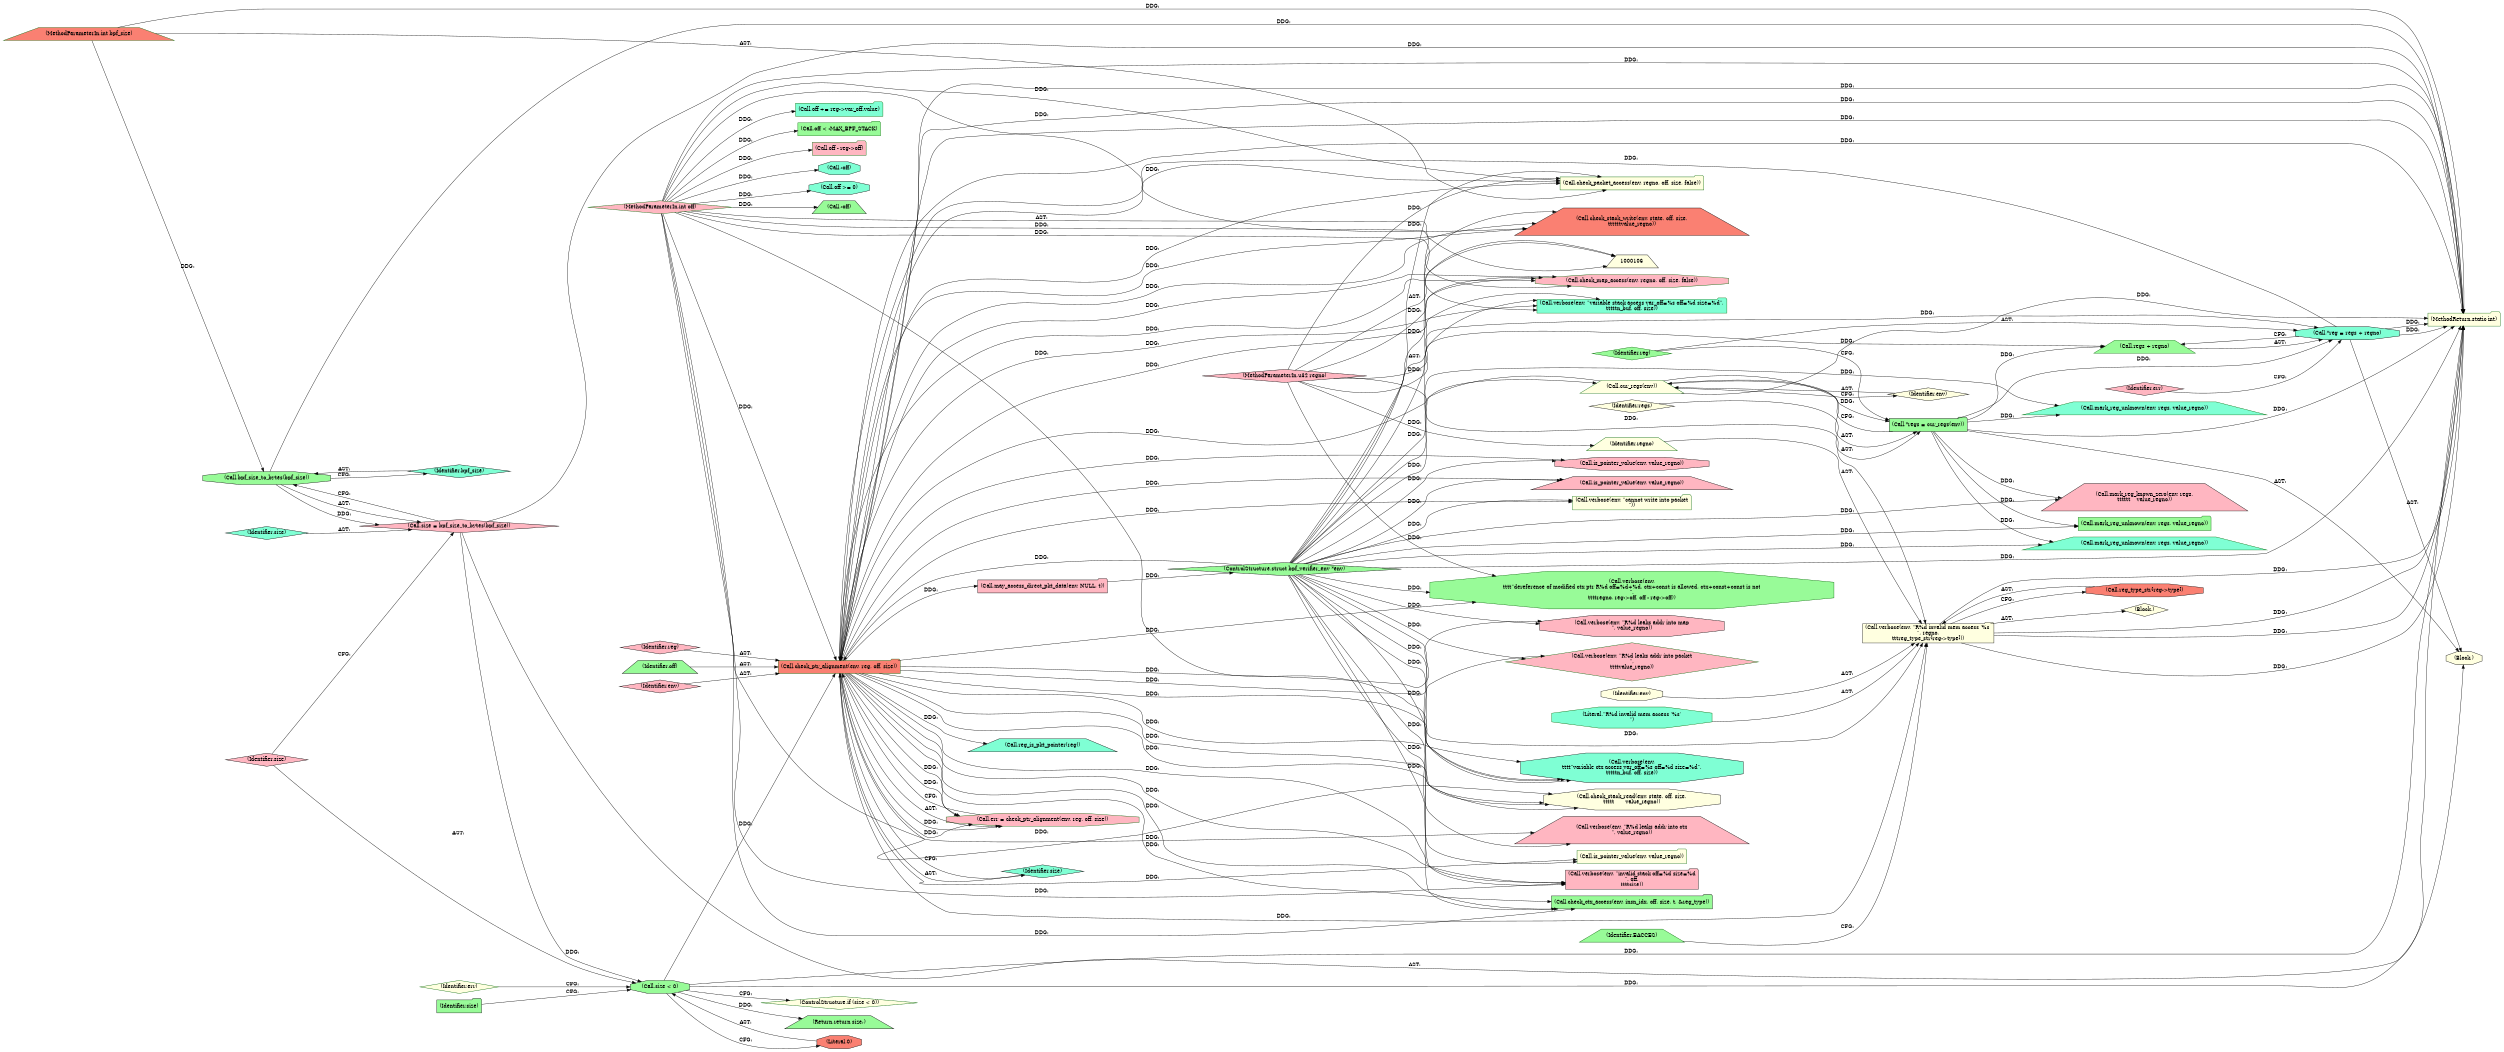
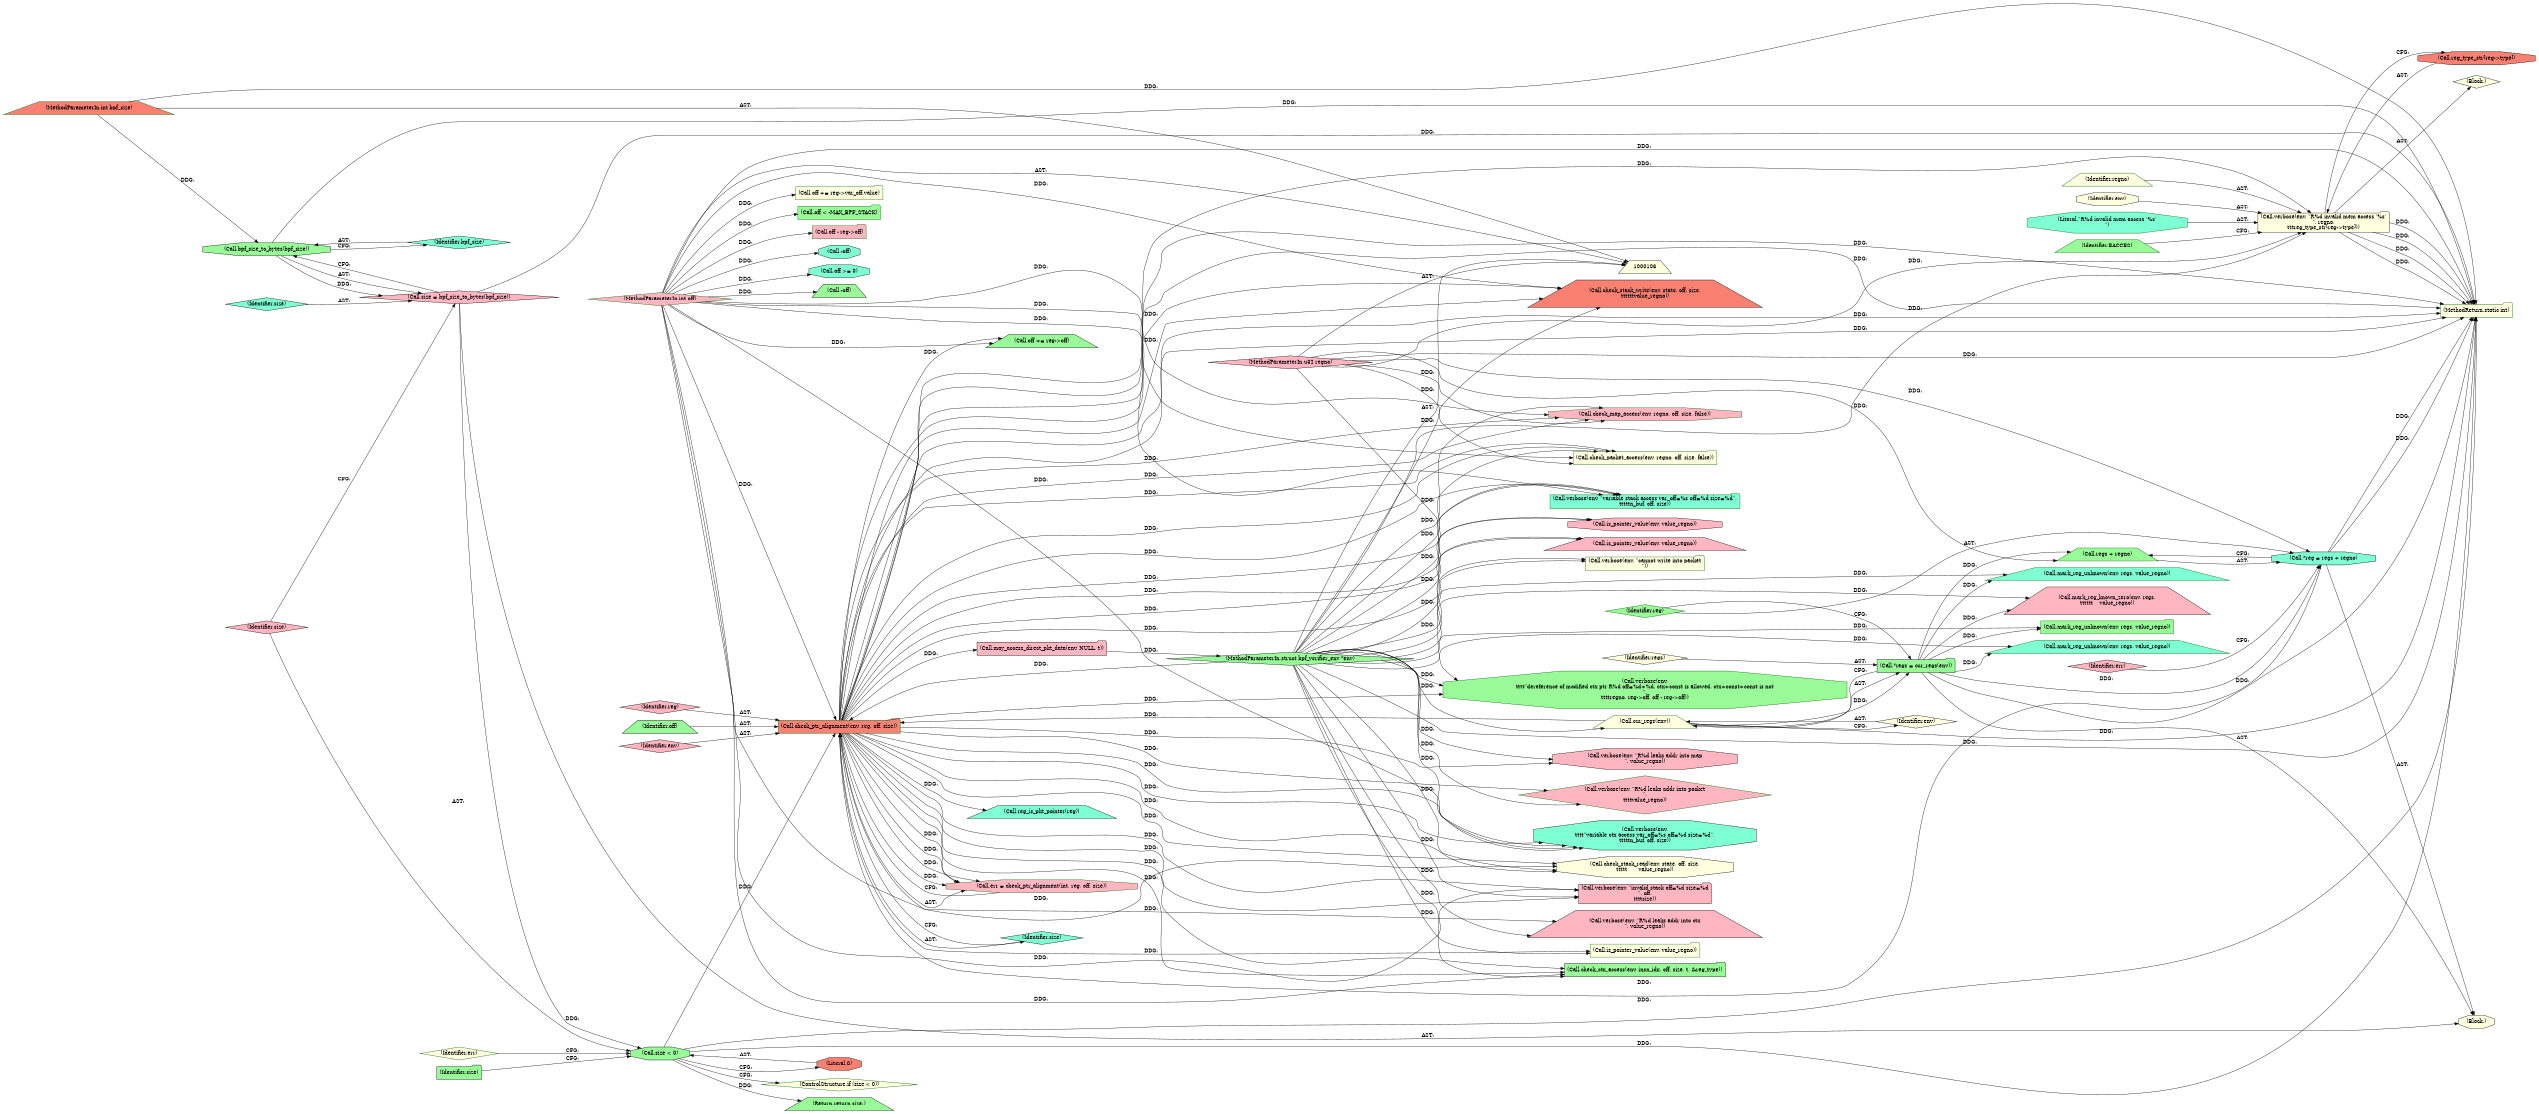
(897, 54) -> (900, 108)
(839, 110) -> (839, 193)
none -> (1042, 341)
(1440, 434) -> (1899, 358)
(1285, 569) -> (1290, 659)
(1043, 820) -> (1042, 886)
